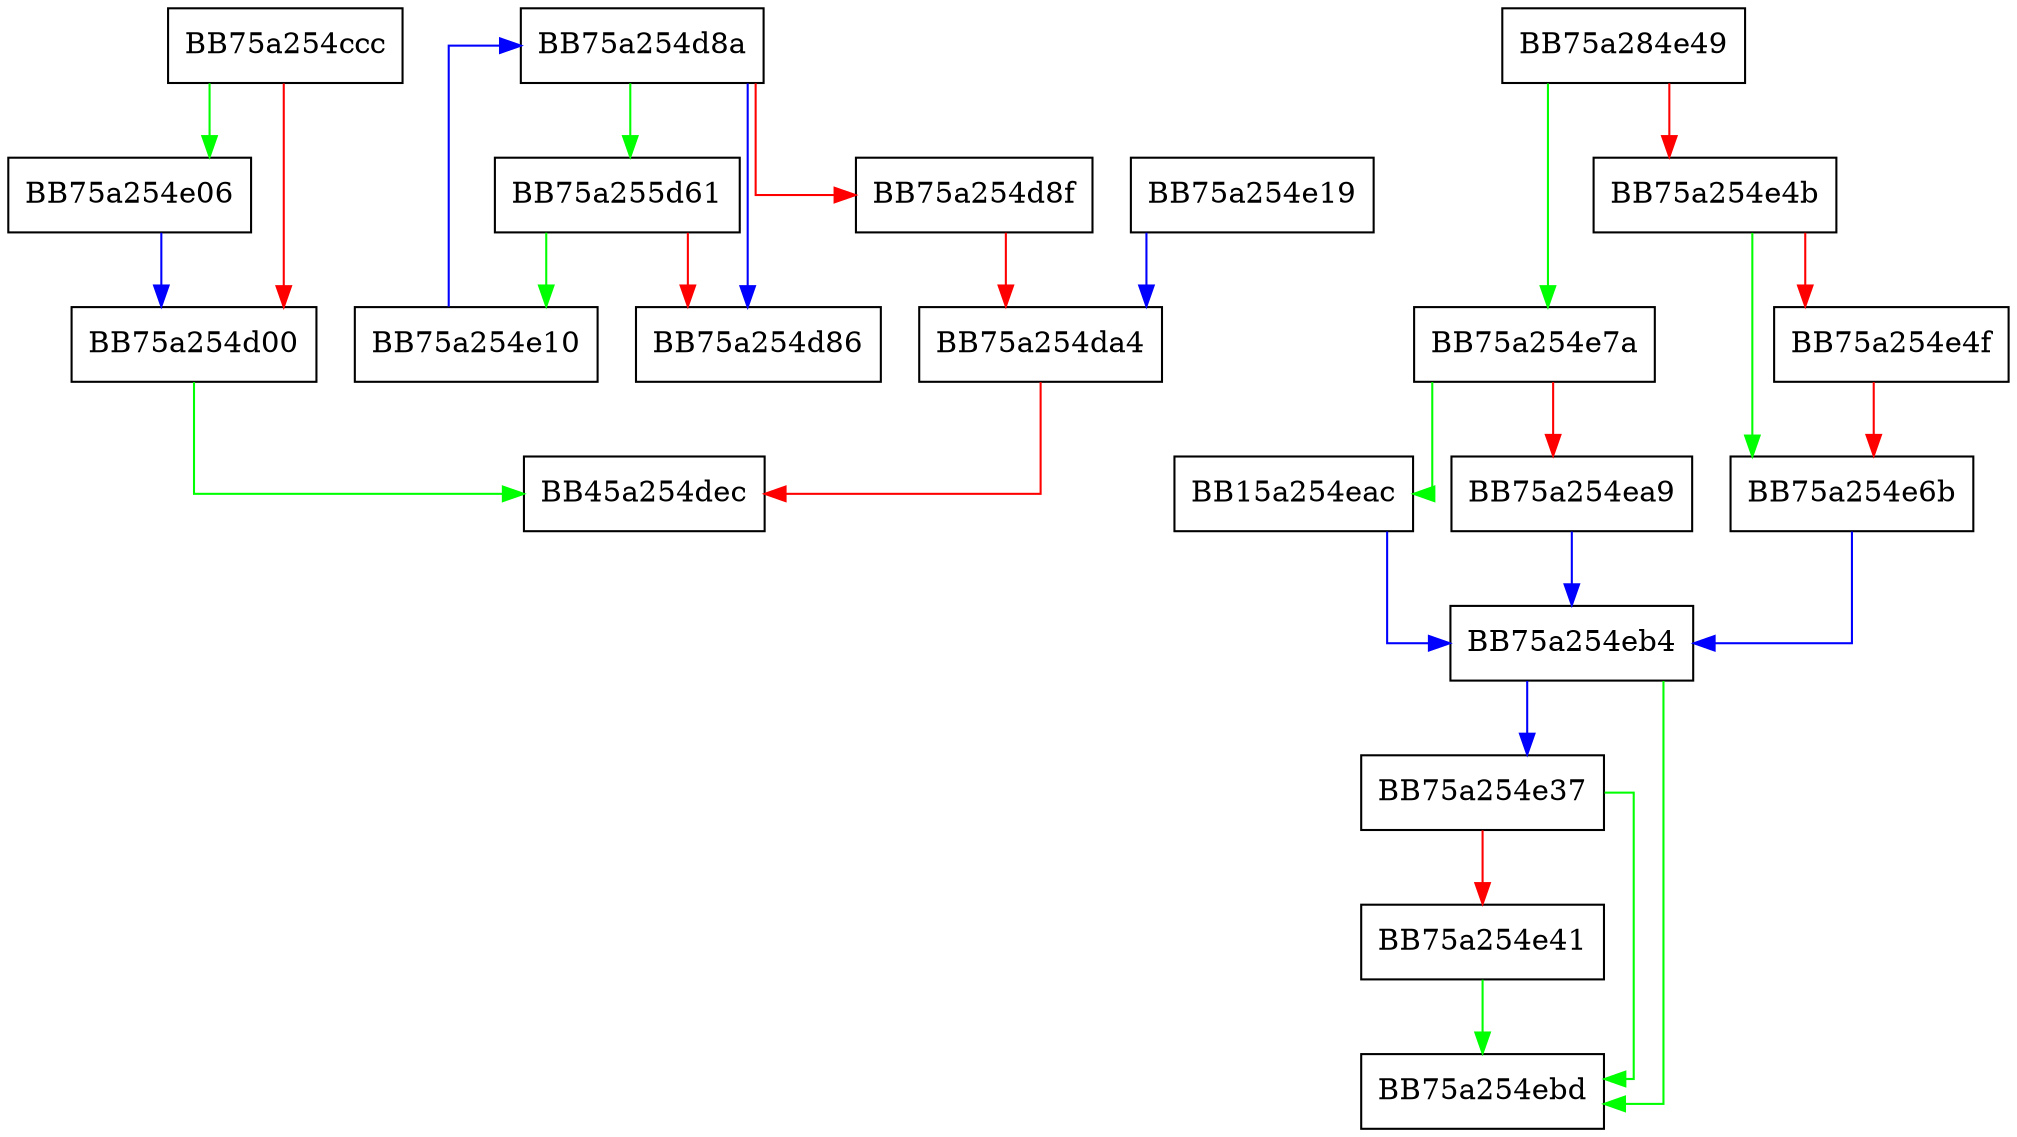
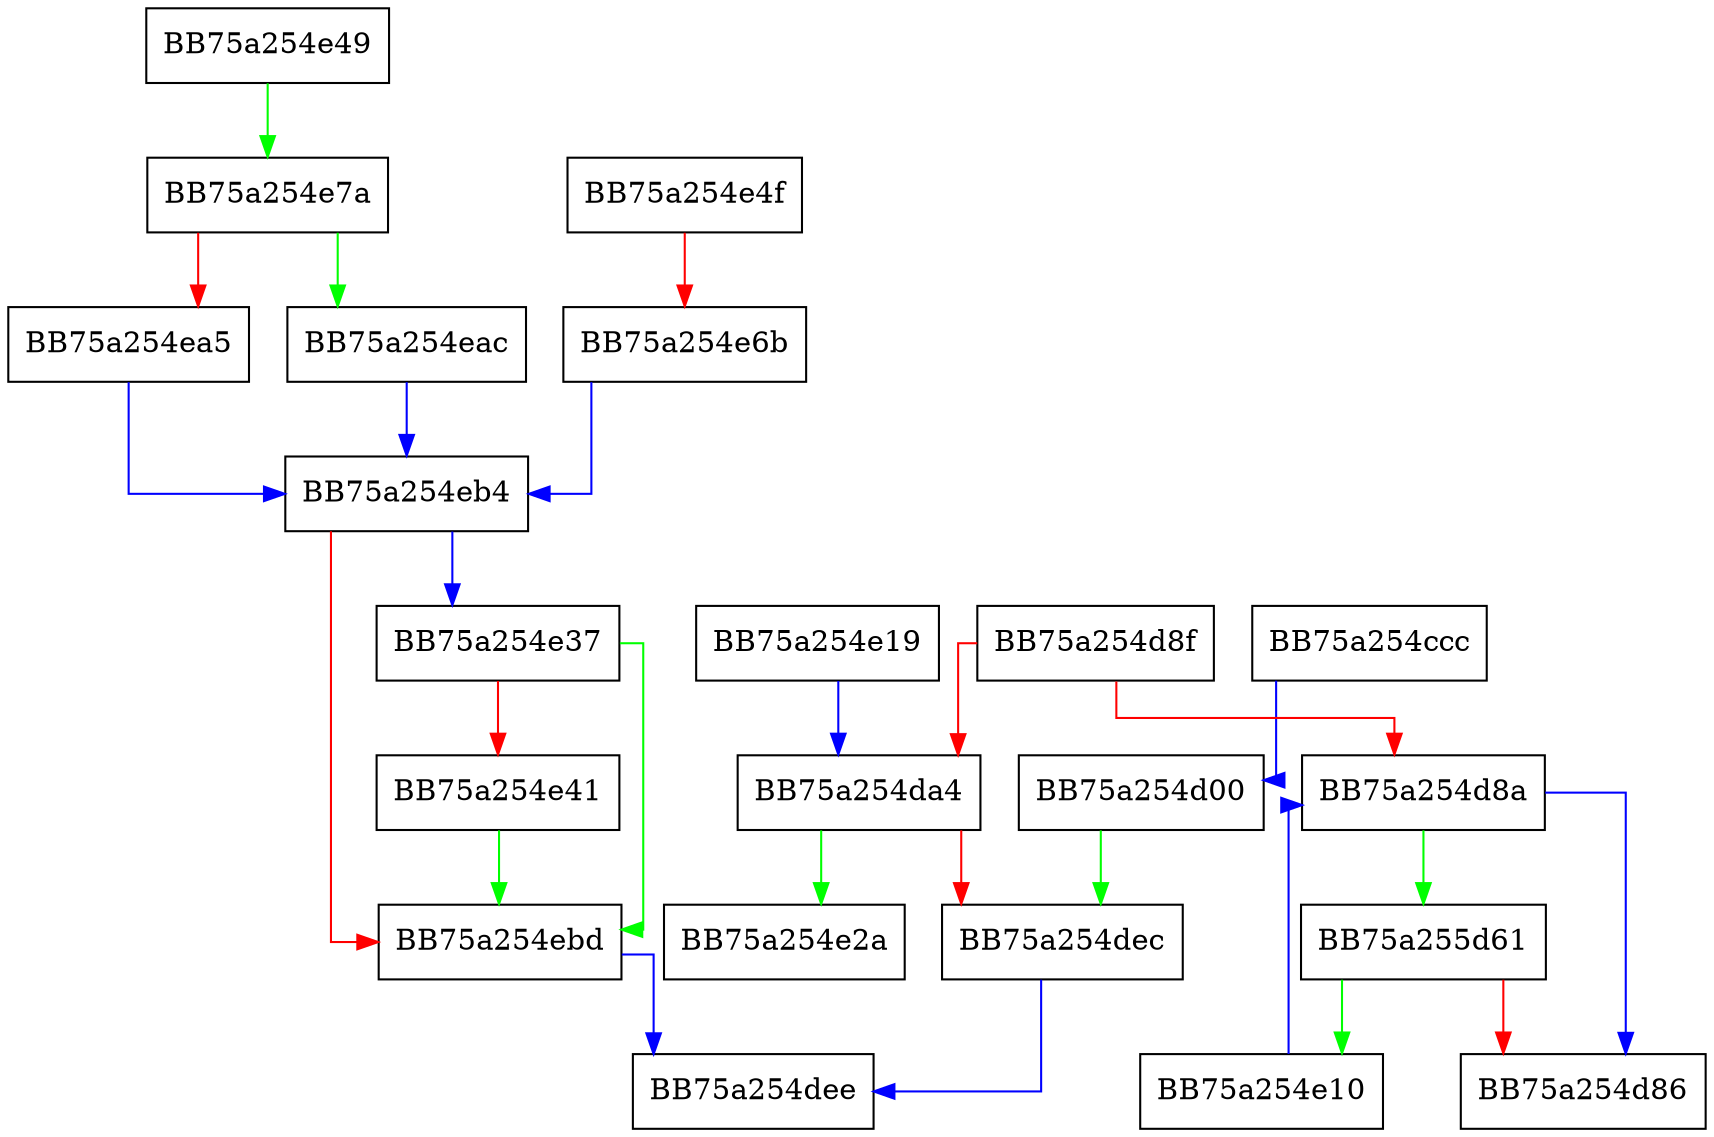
(1624, 46) -> (268, 46)
(284, 185) -> (1276, 731)
(130, 195) -> none
(763, 195) -> (1245, 718)
(1715, 195) -> none
(644, 494) -> (1062, 942)
(1294, 494) -> (407, 344)
(1572, 494) -> (129, 344)
(1663, 912) -> (331, 750)
none -> (784, 942)
none -> (753, 1091)
